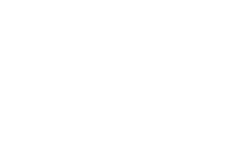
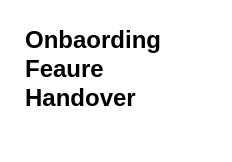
none -> (116, 81)
